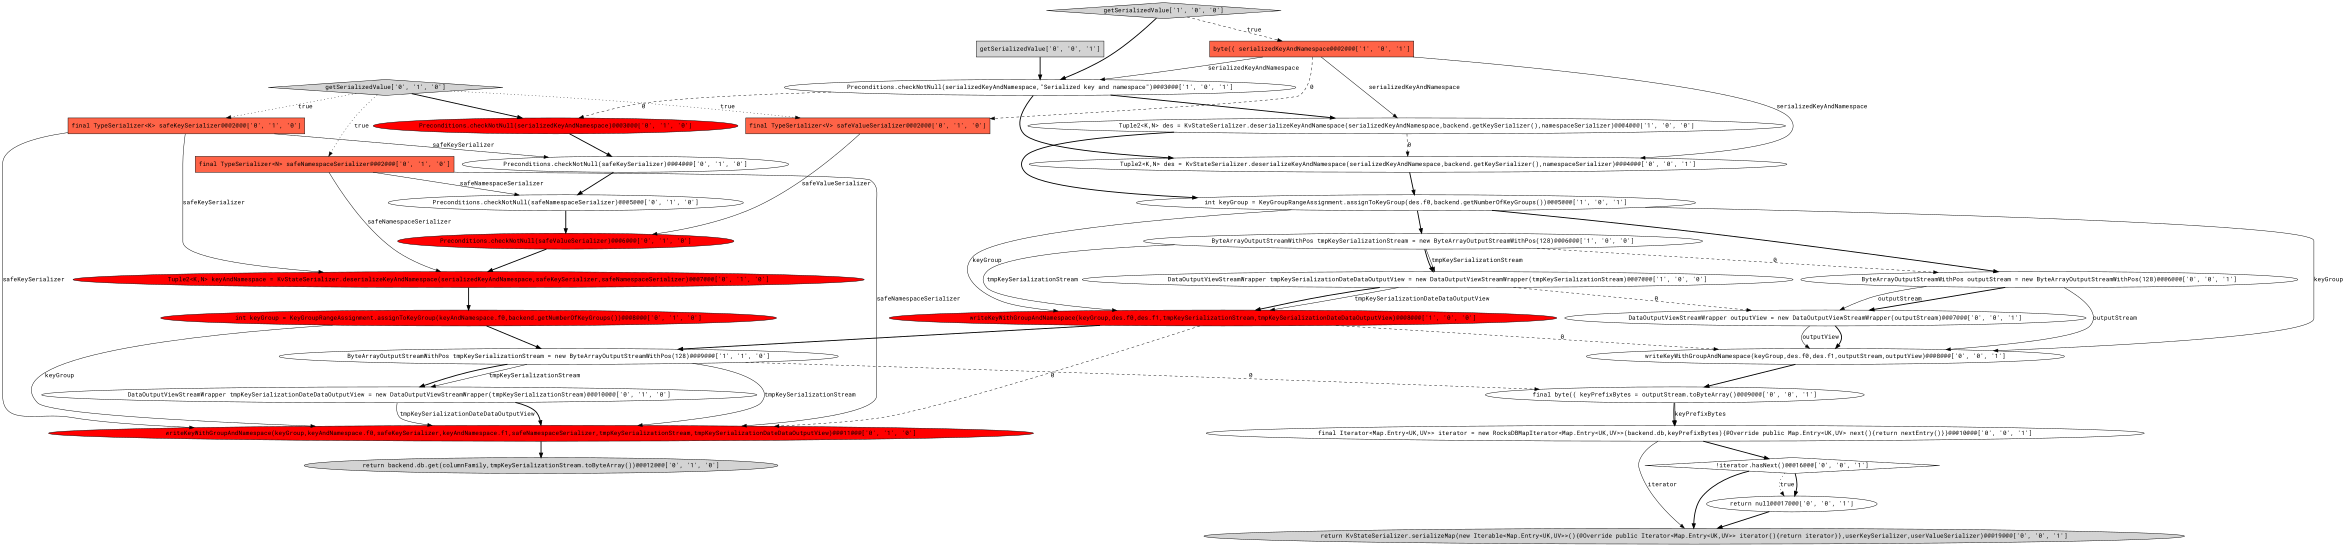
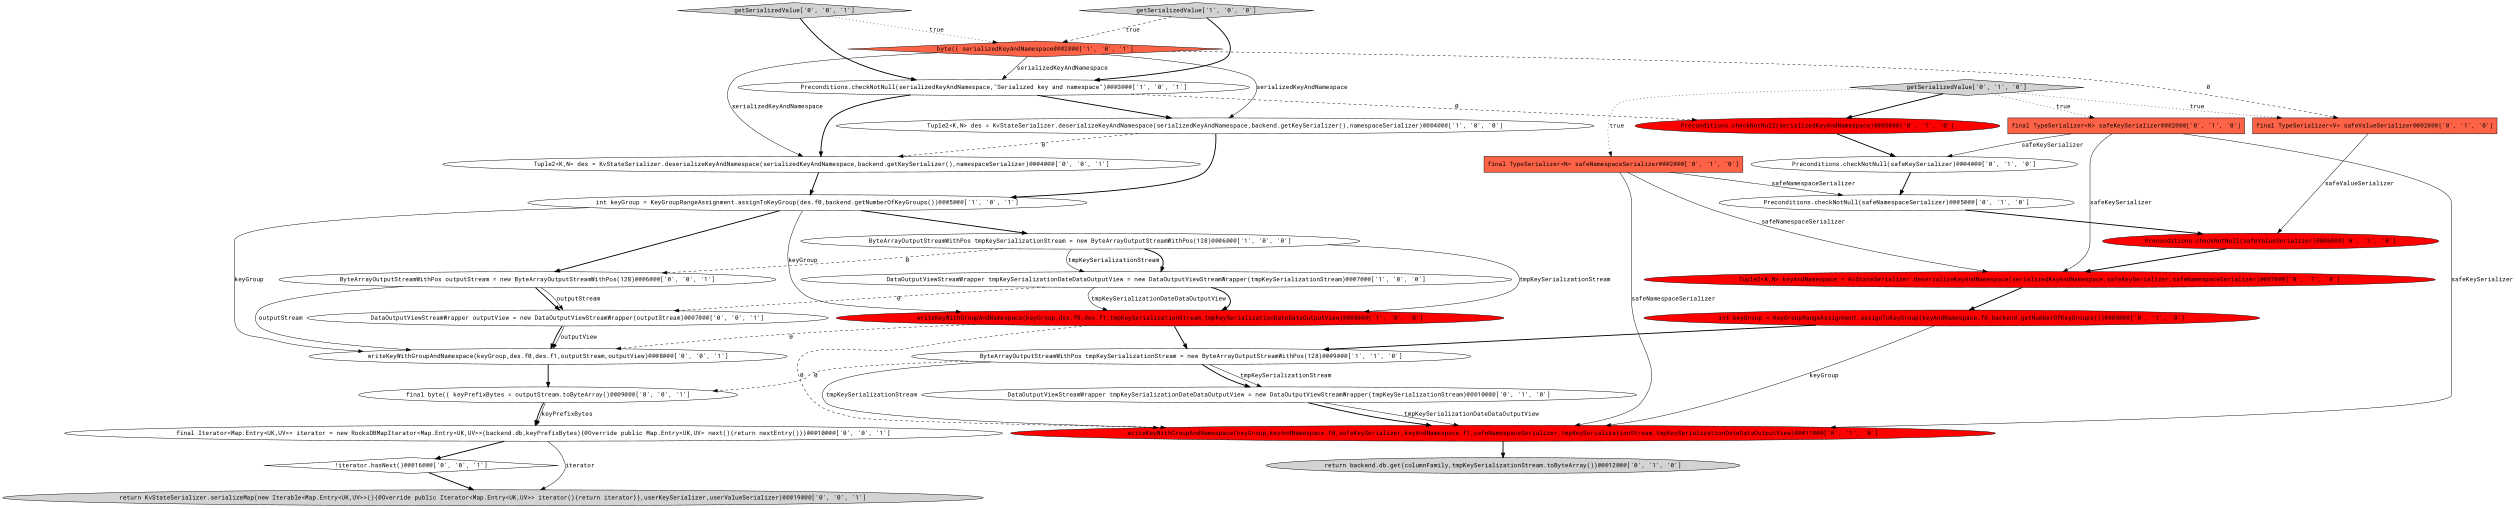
none -> (911, 29)
(1040, 49) -> (795, 11)
(1312, 49) -> (1035, 49)
(1792, 504) -> none
